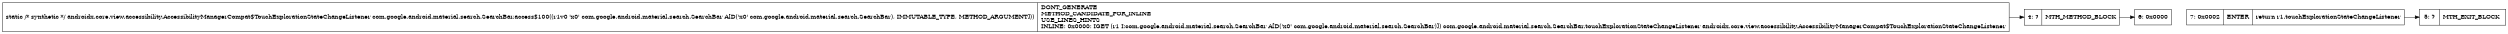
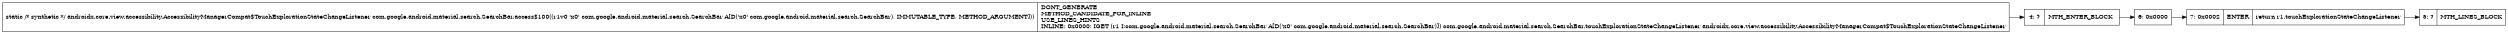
(2081, 17) -> (2080, 17)
none -> (2177, 17)
(2471, 17) -> (2471, 17)
